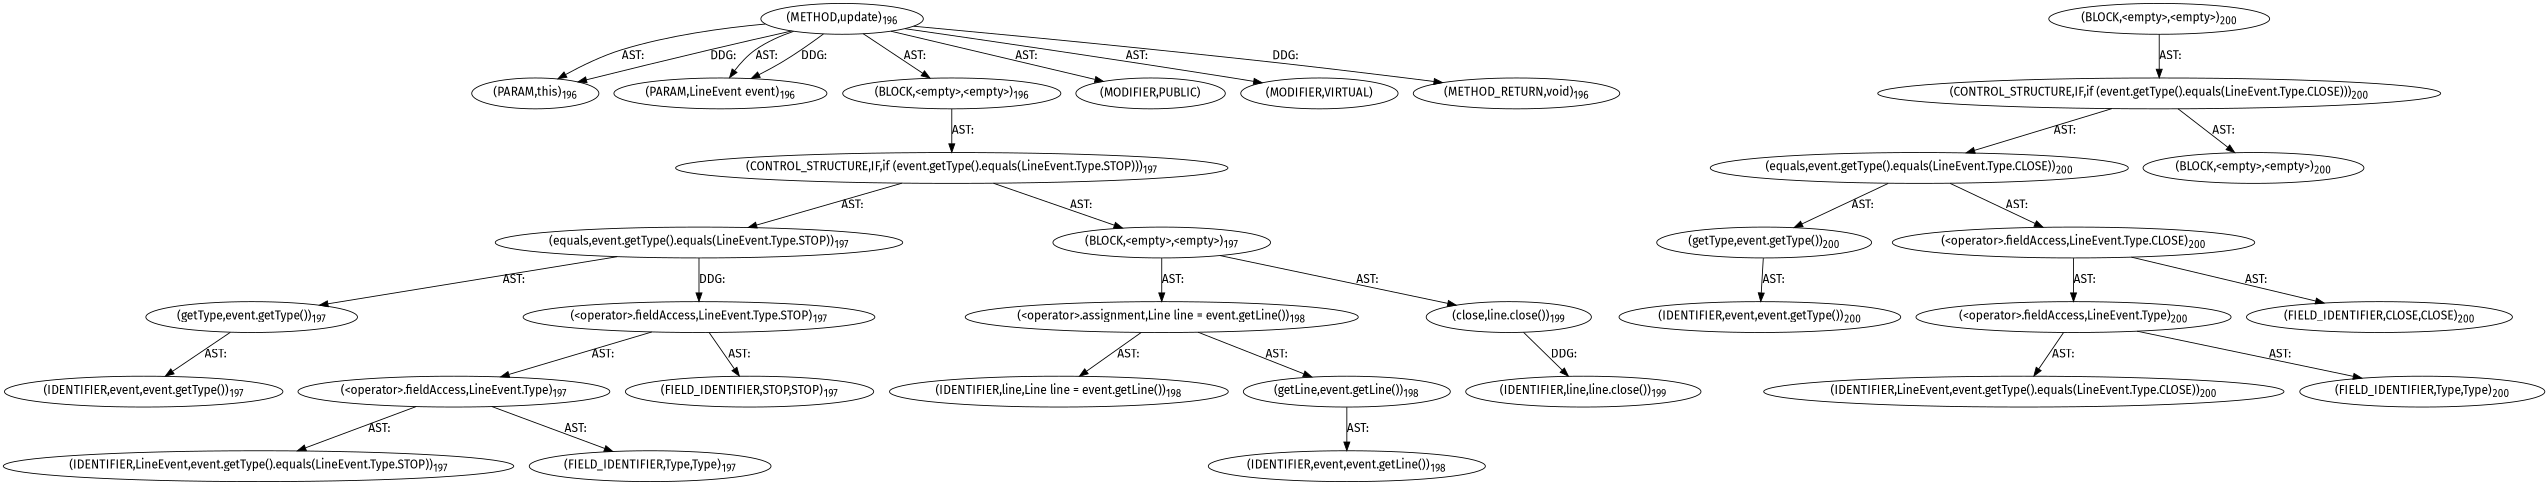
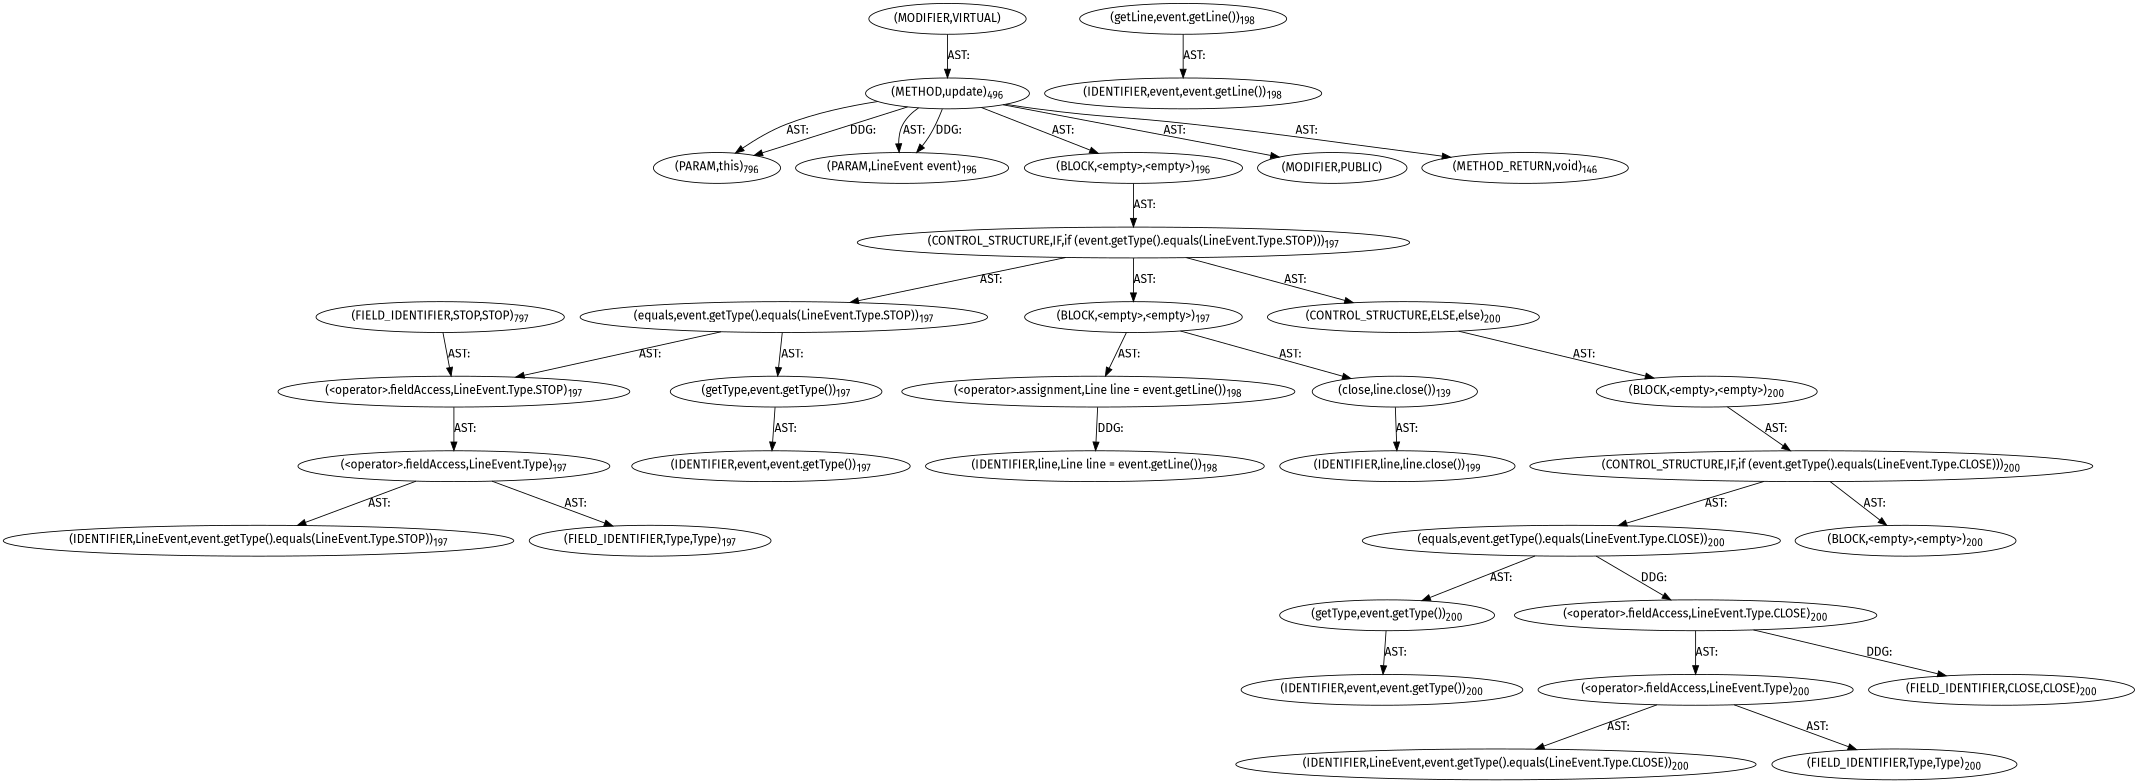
(890, 18) -> (995, 92)
(1079, 54) -> (948, 52)
(1287, 56) -> (1308, 131)
(570, 92) -> (751, 167)
(1581, 92) -> (1590, 167)
(2019, 205) -> (1655, 578)
(714, 280) -> (652, 354)
(2258, 280) -> (1881, 653)
(1558, 316) -> (1444, 390)
none -> (1403, 317)
(722, 351) -> (446, 350)
(1251, 353) -> none
(1130, 354) -> (1112, 429)
(1565, 354) -> (1409, 429)
(831, 390) -> (522, 316)
